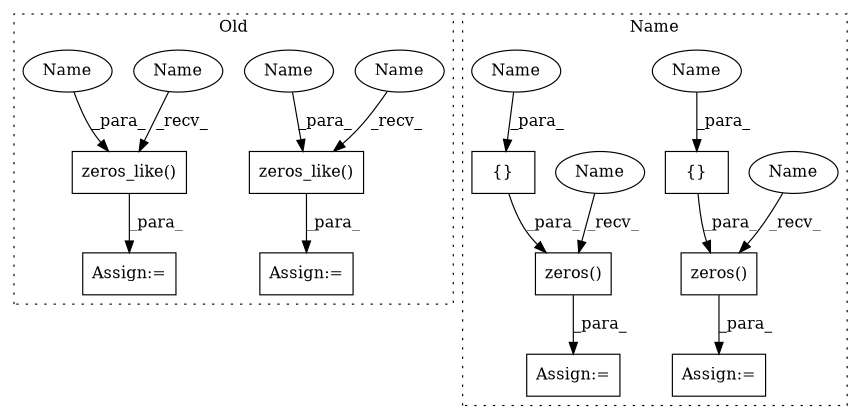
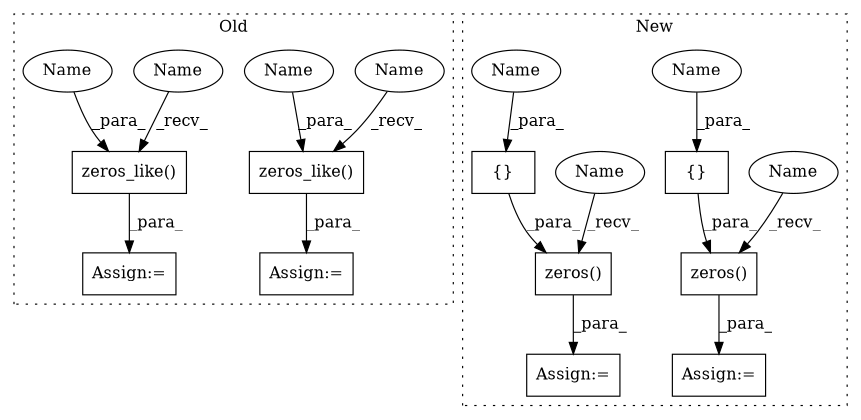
(655, 27) -> (655, 27)
